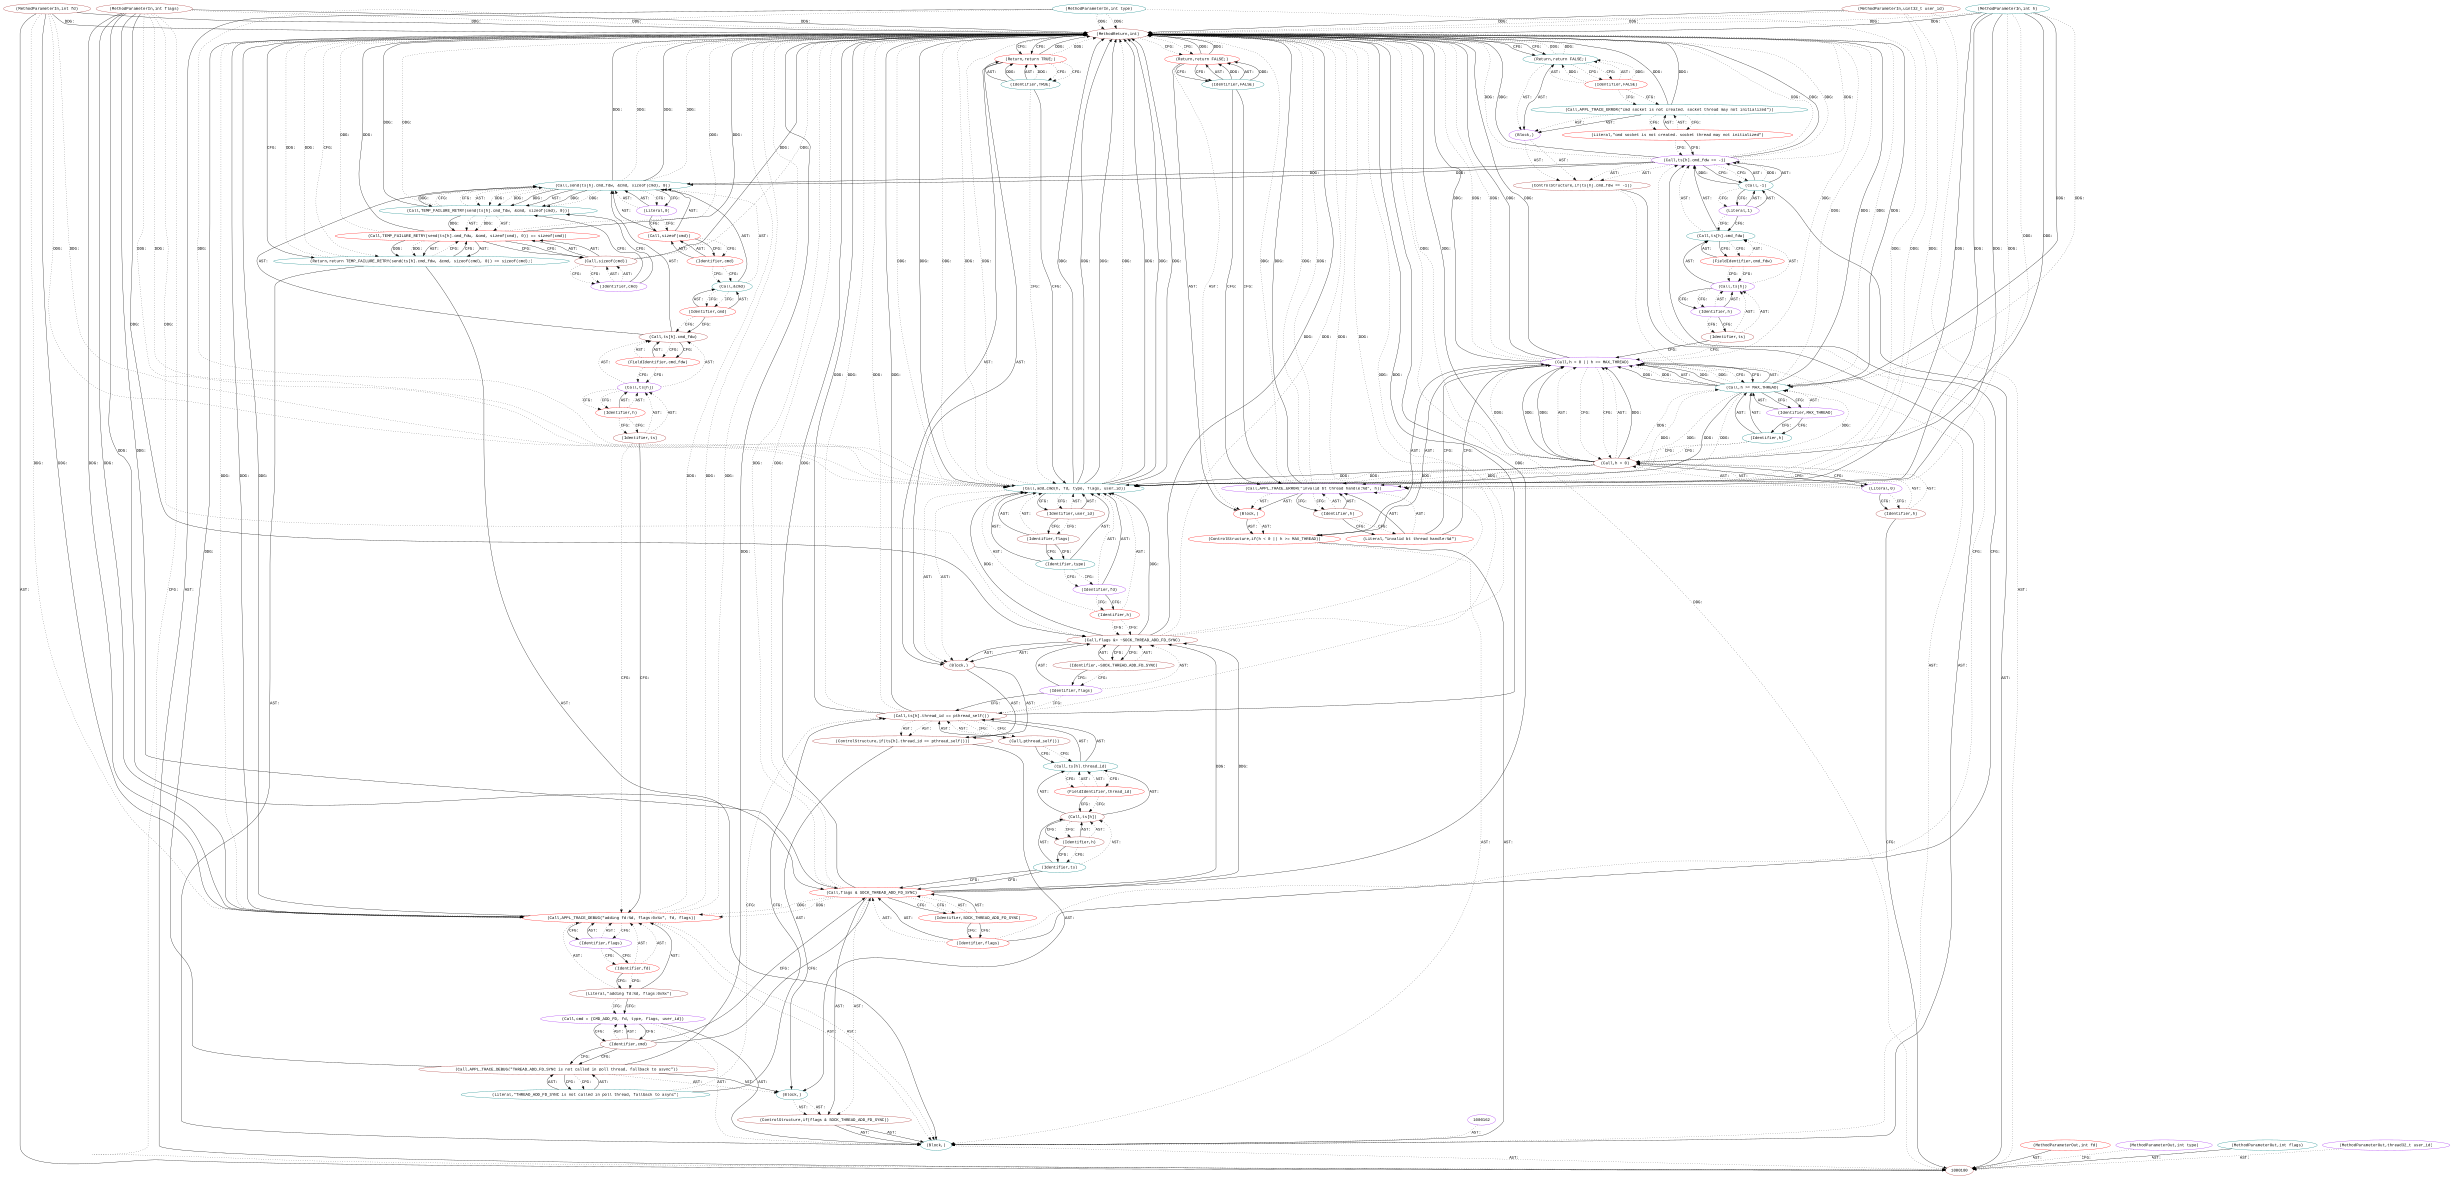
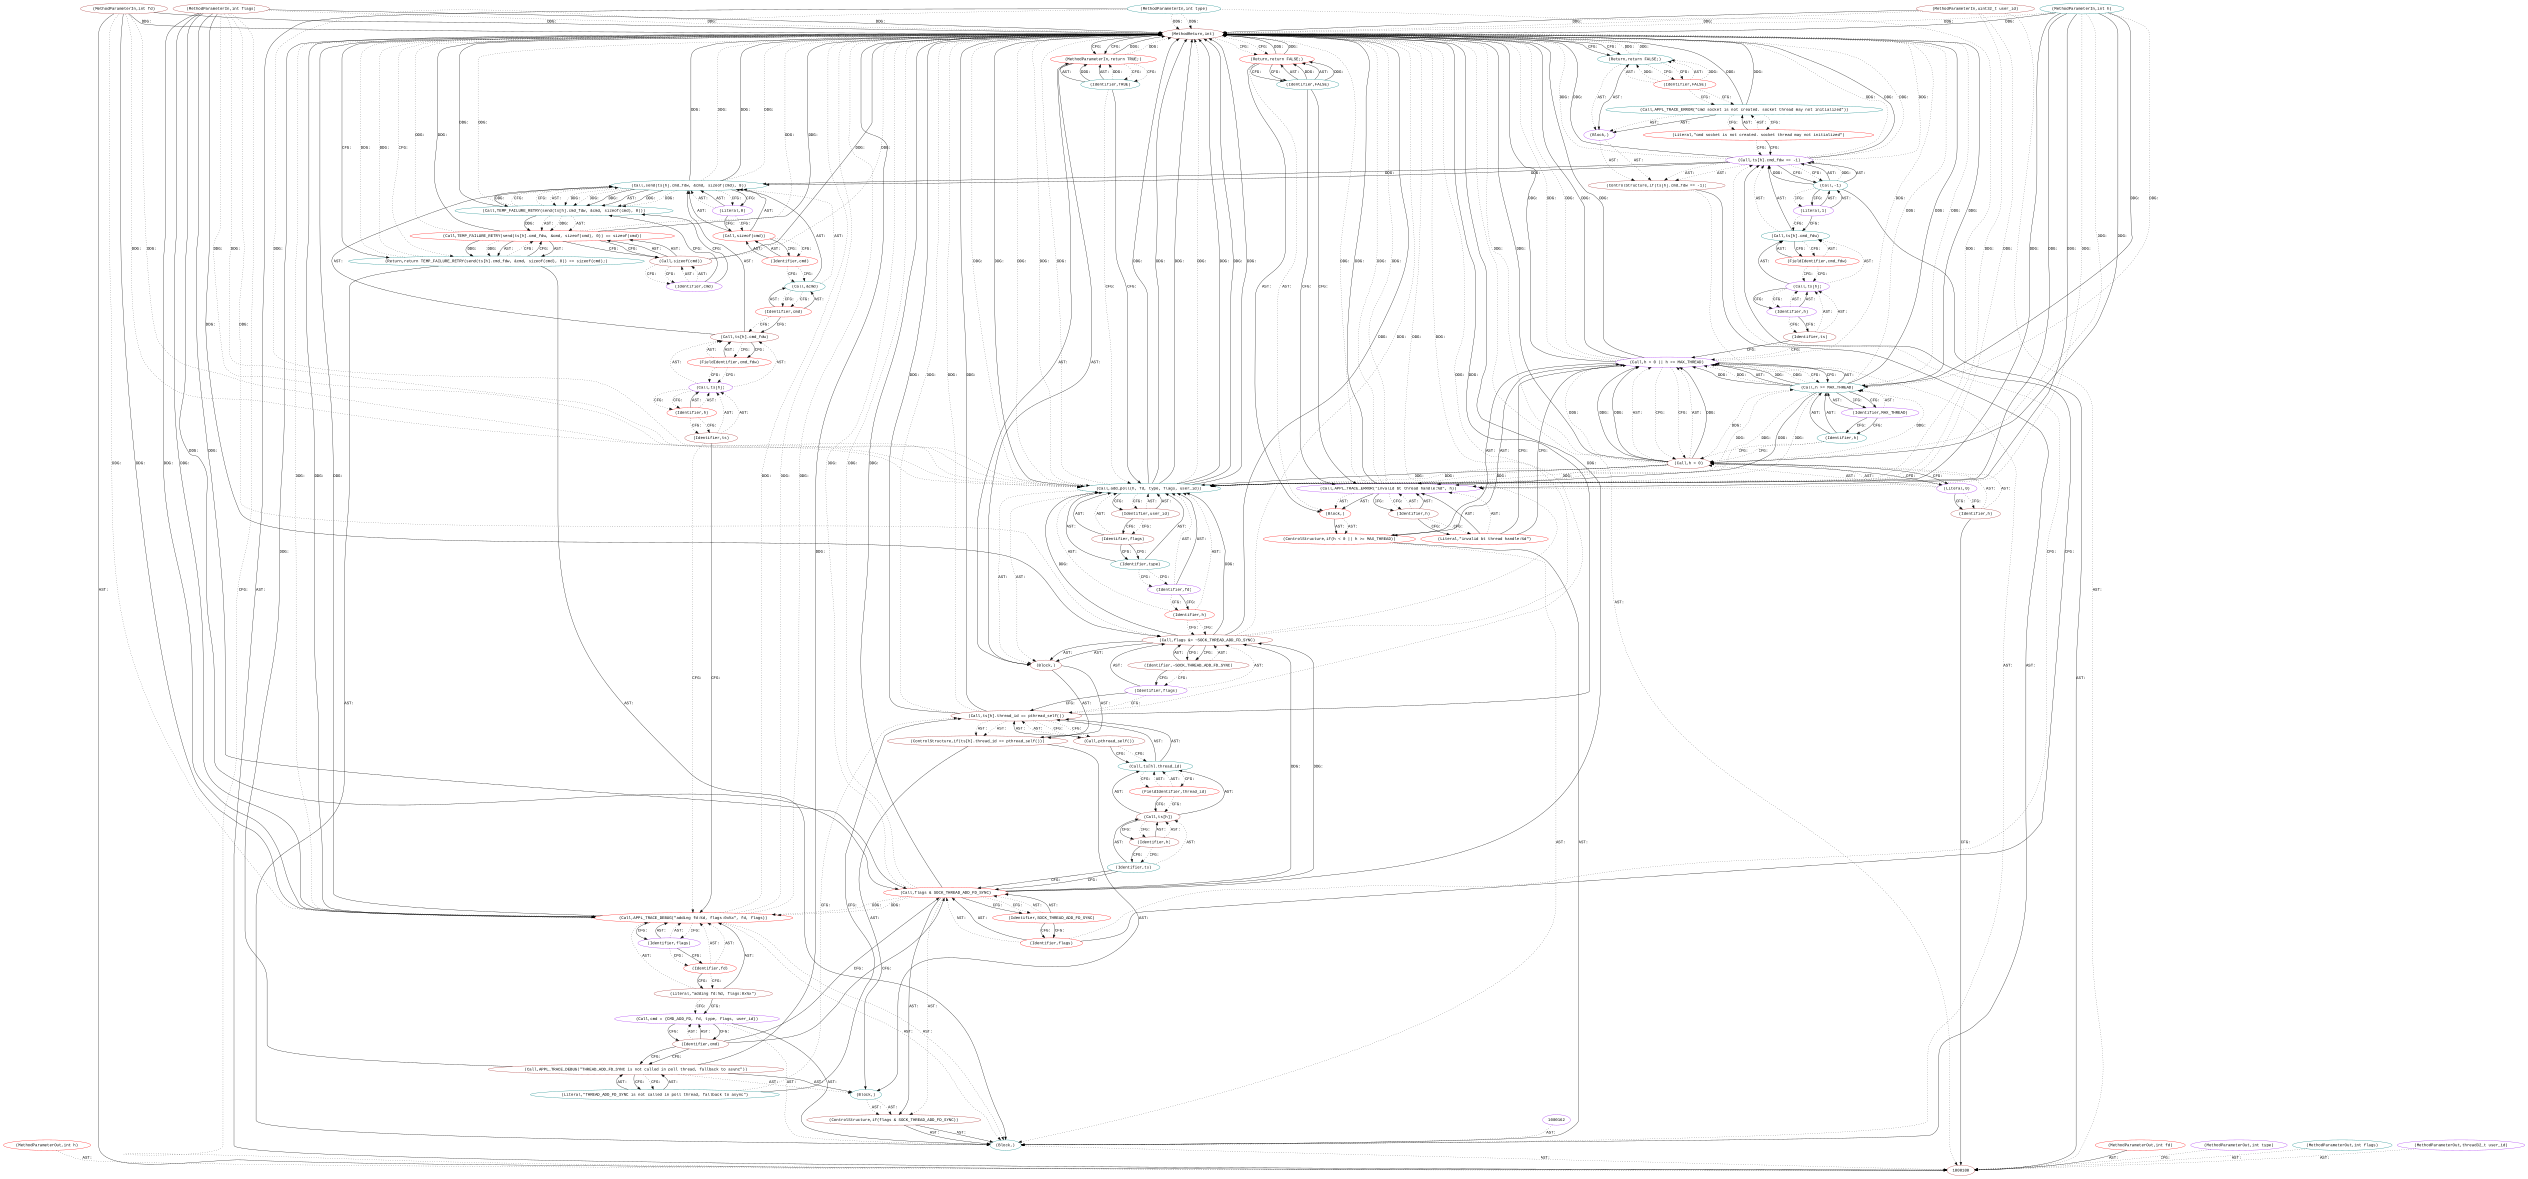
(1031, 59) -> (1103, 59)
(1074, 489) -> (1149, 489)
(1699, 602) -> (1621, 602)
none -> (47, 1145)
(2104, 1159) -> (2142, 1162)
